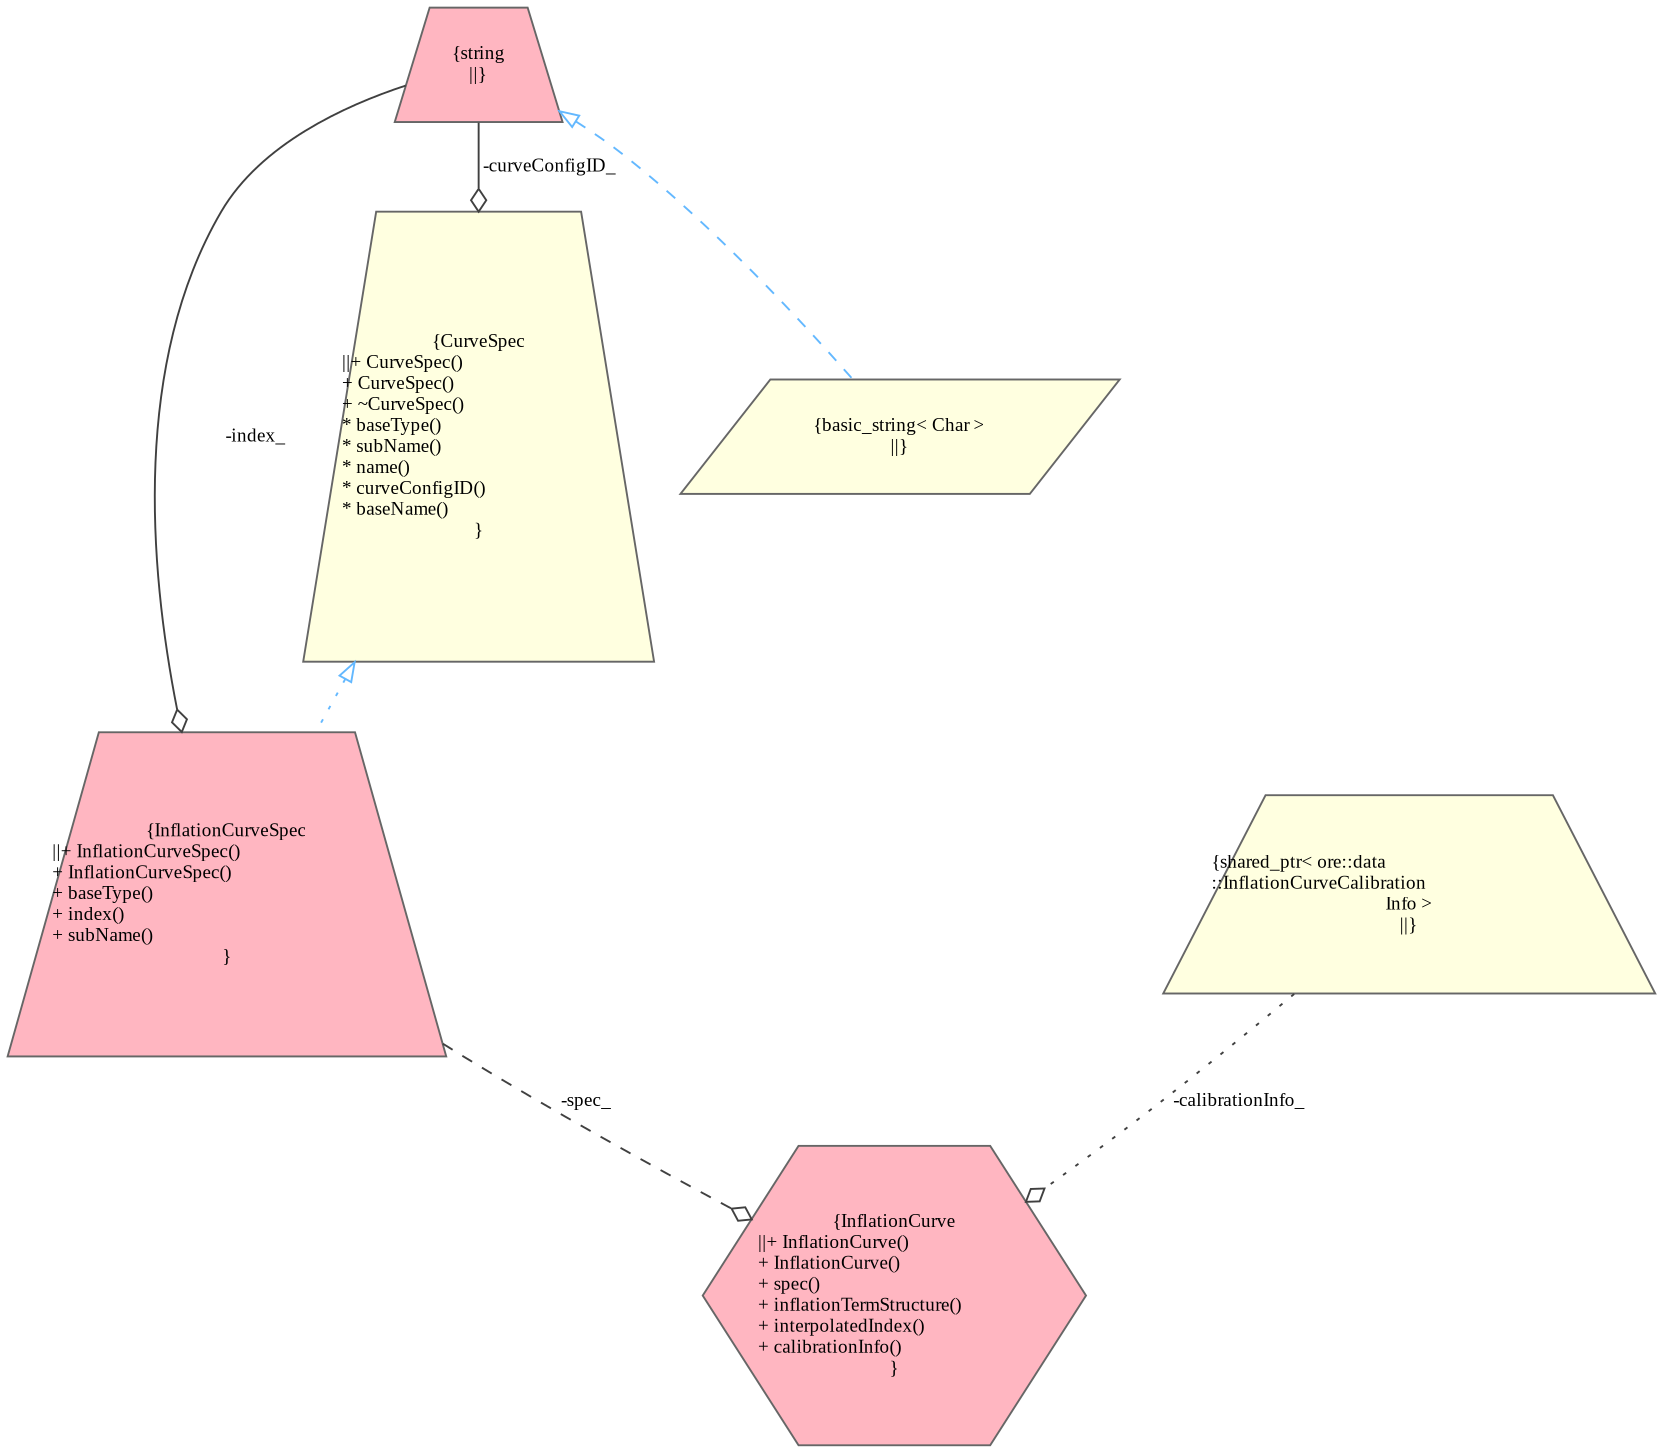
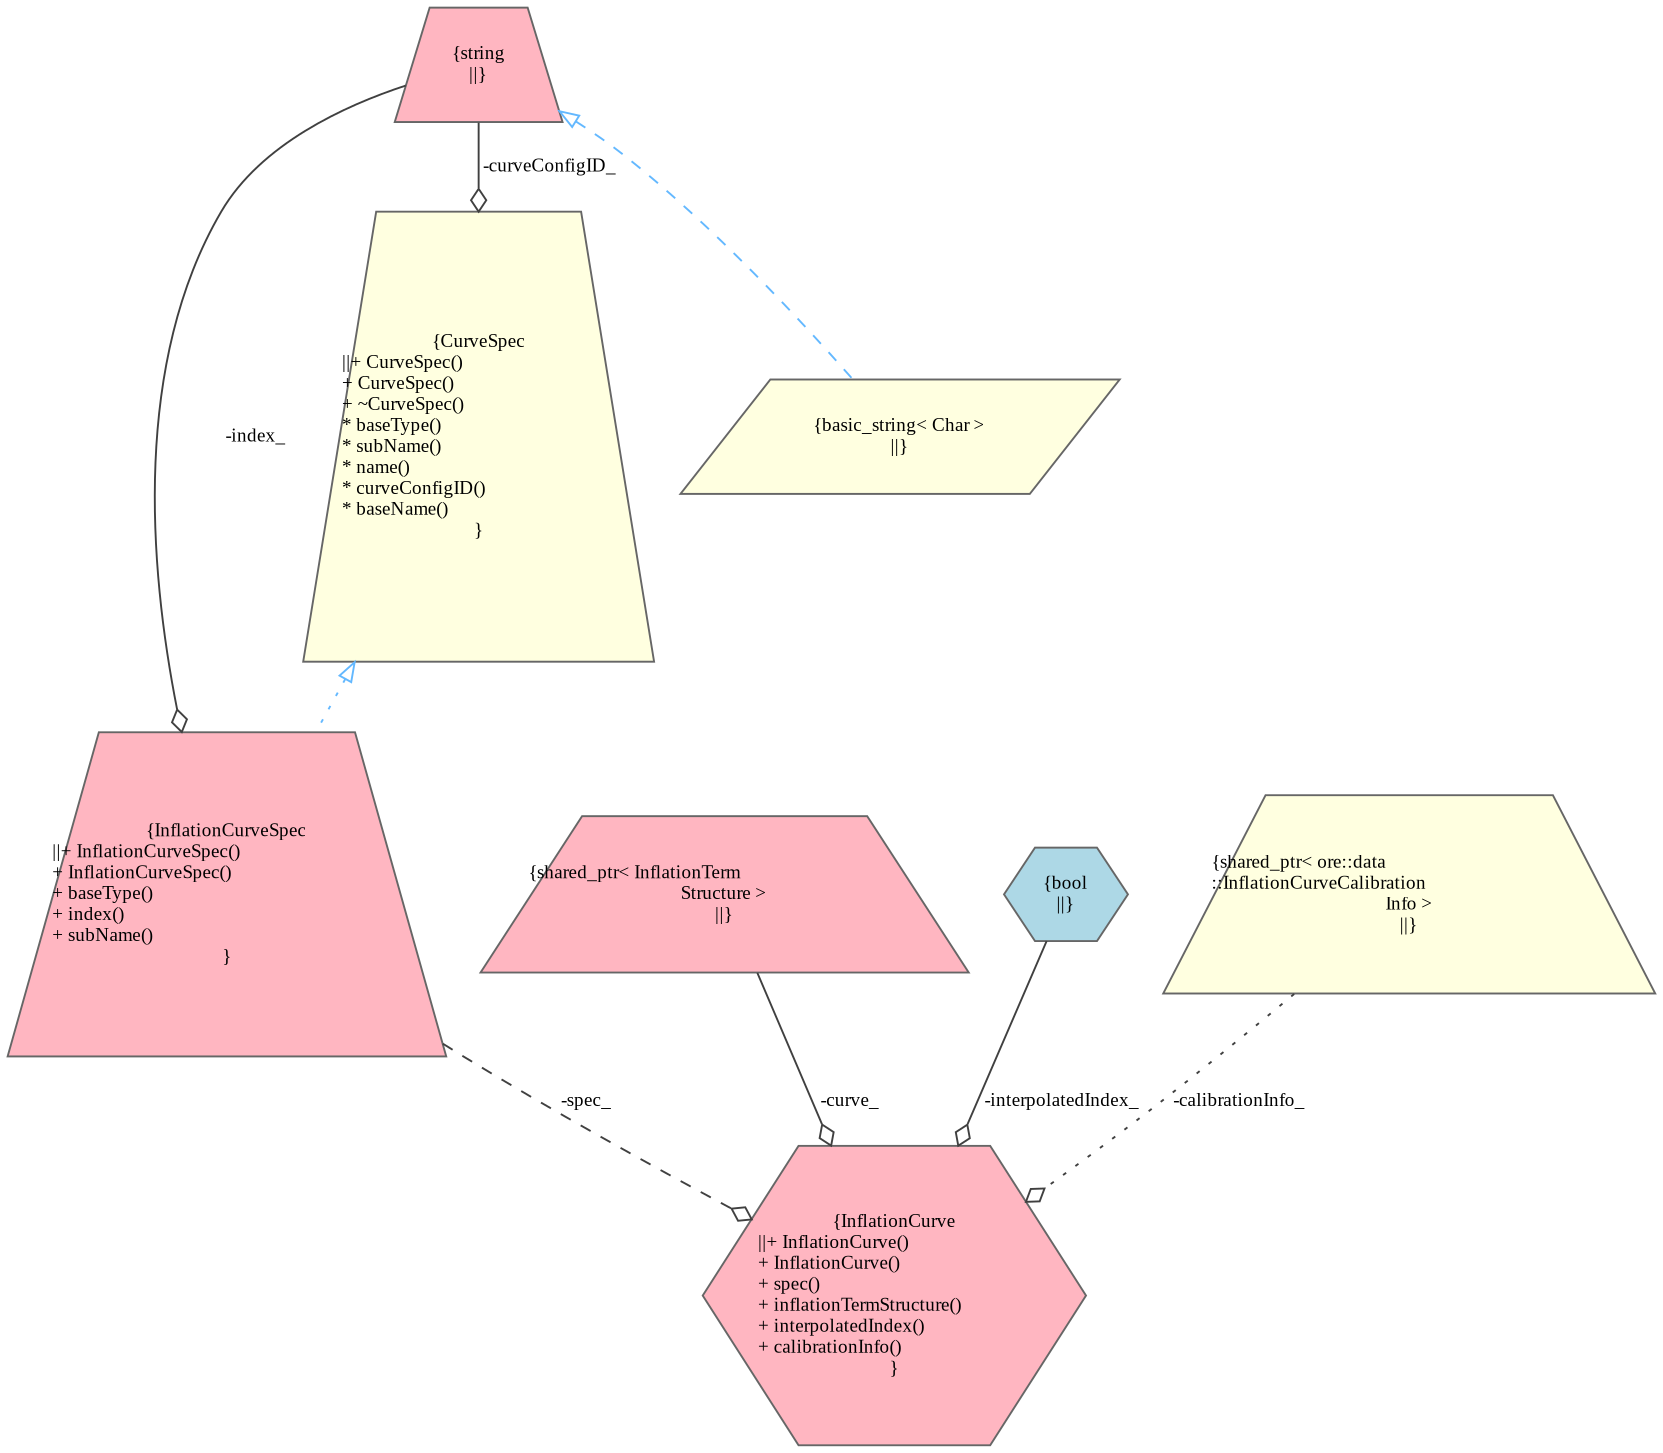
none -> (725, 894)
none -> (1066, 894)
